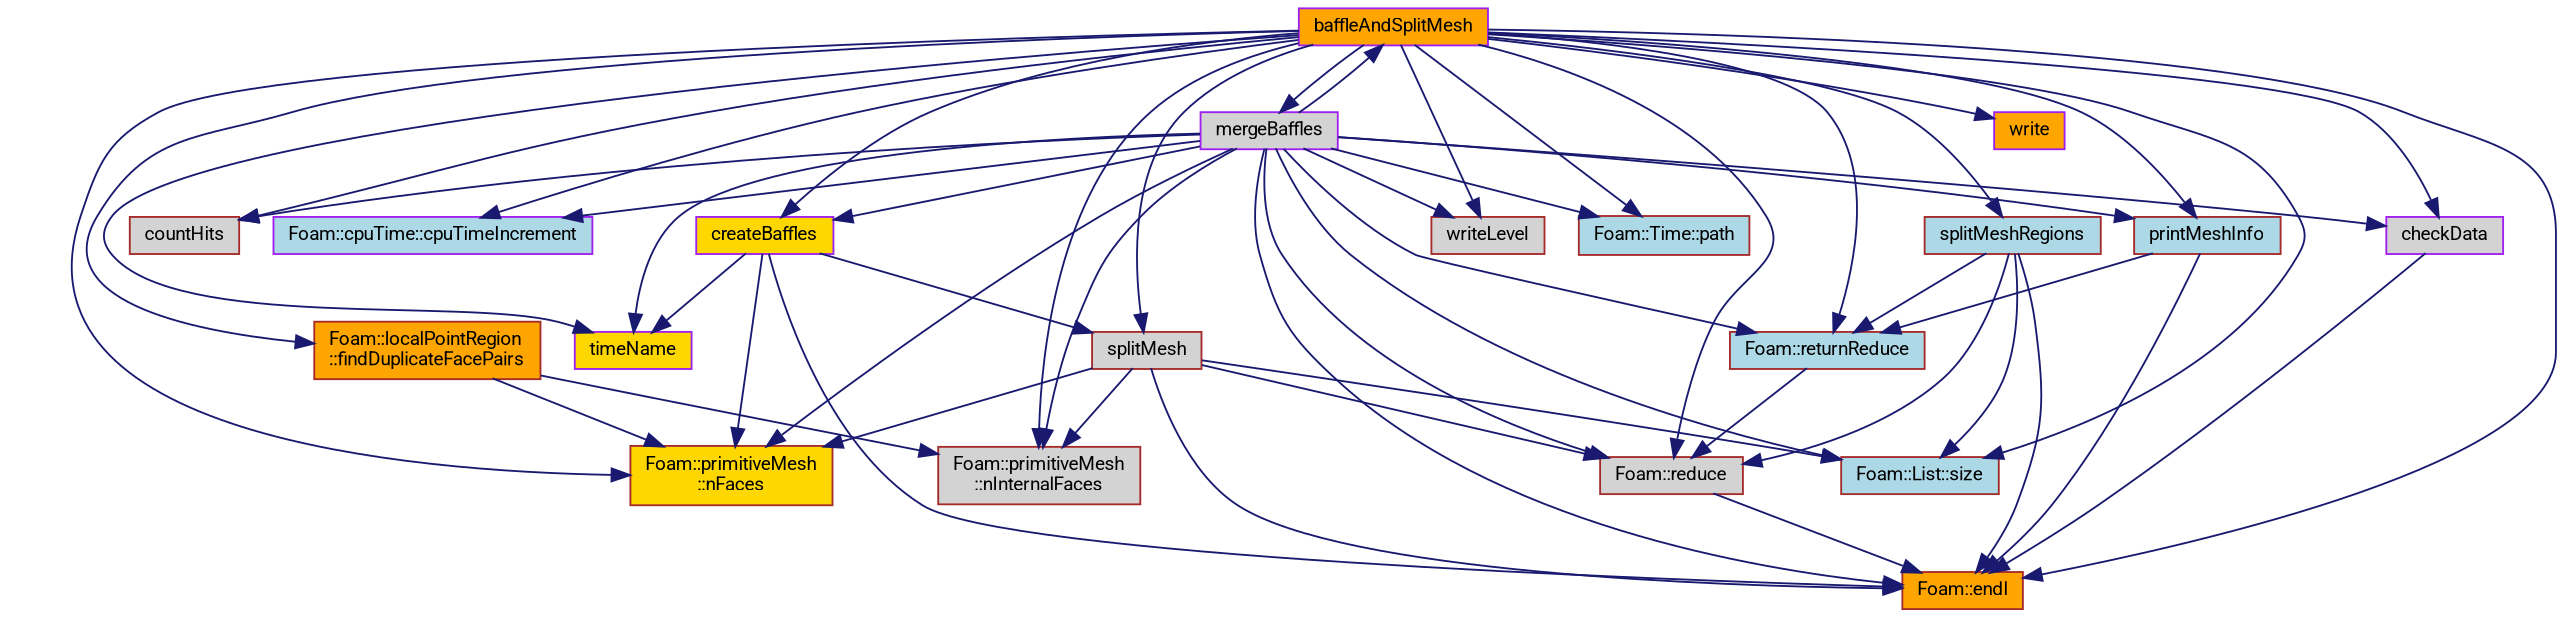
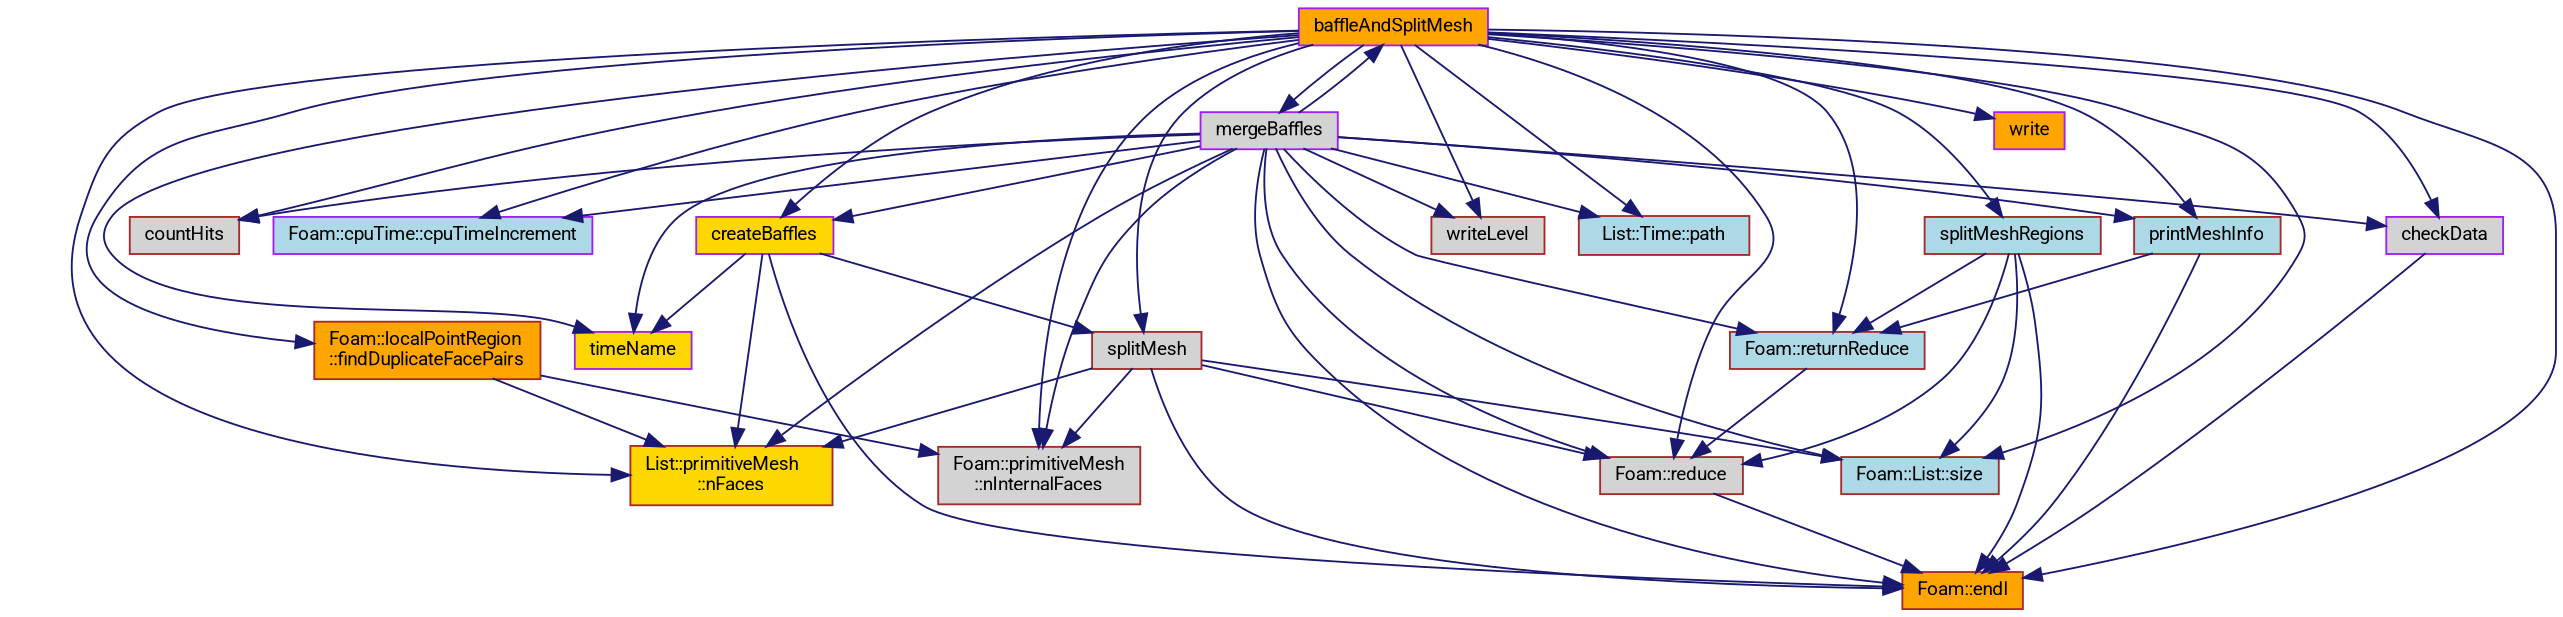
(1664, 235) -> (1664, 235)
(731, 476) -> (731, 476)
